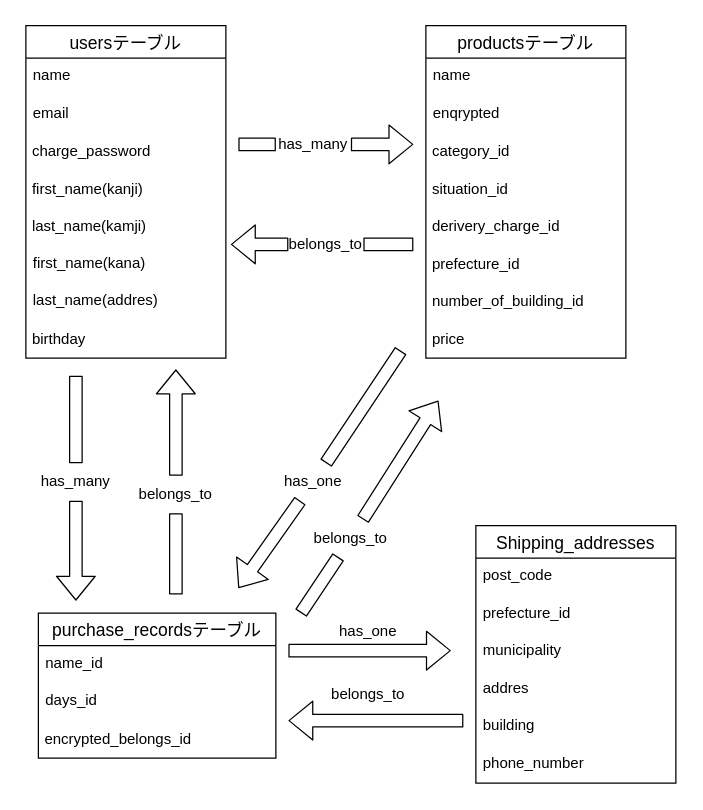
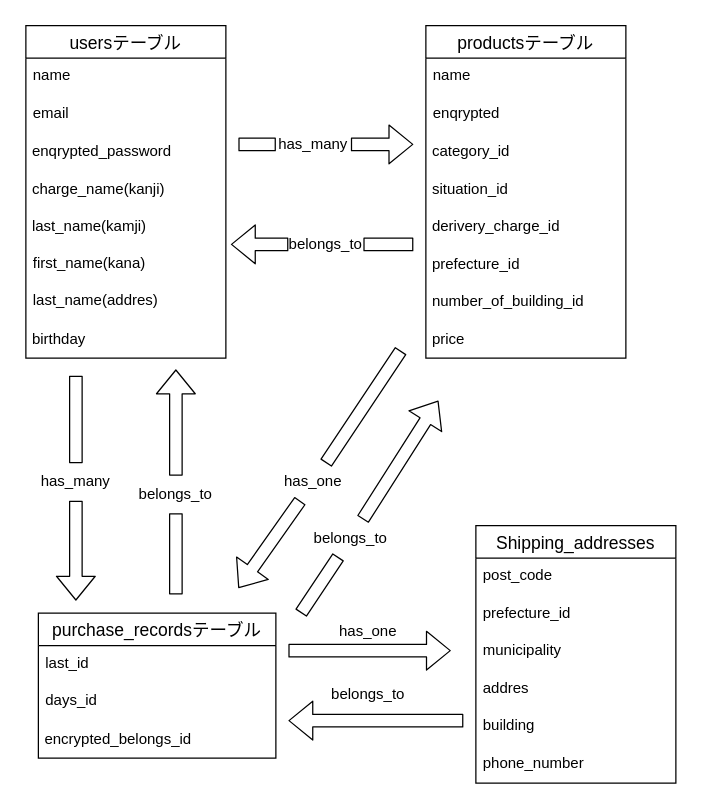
(91, 152) -> (104, 152)
(96, 189) -> (102, 189)
(72, 663) -> (71, 663)
